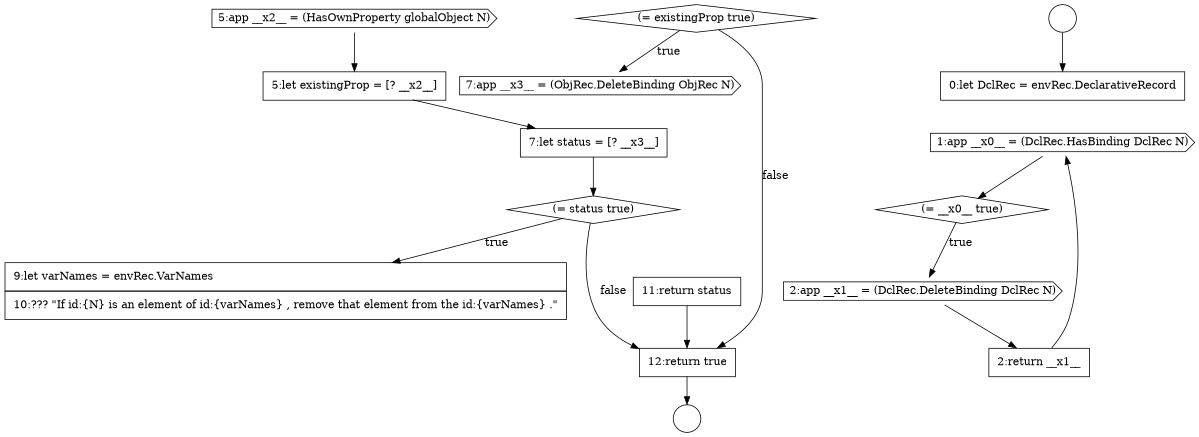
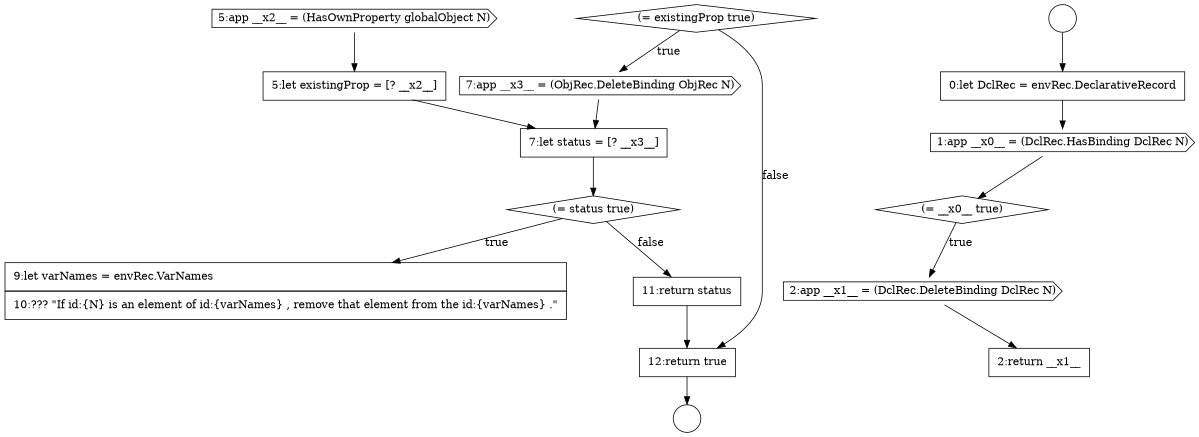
none -> (597, 110)
(1078, 258) -> (1063, 110)
(589, 293) -> (636, 247)
